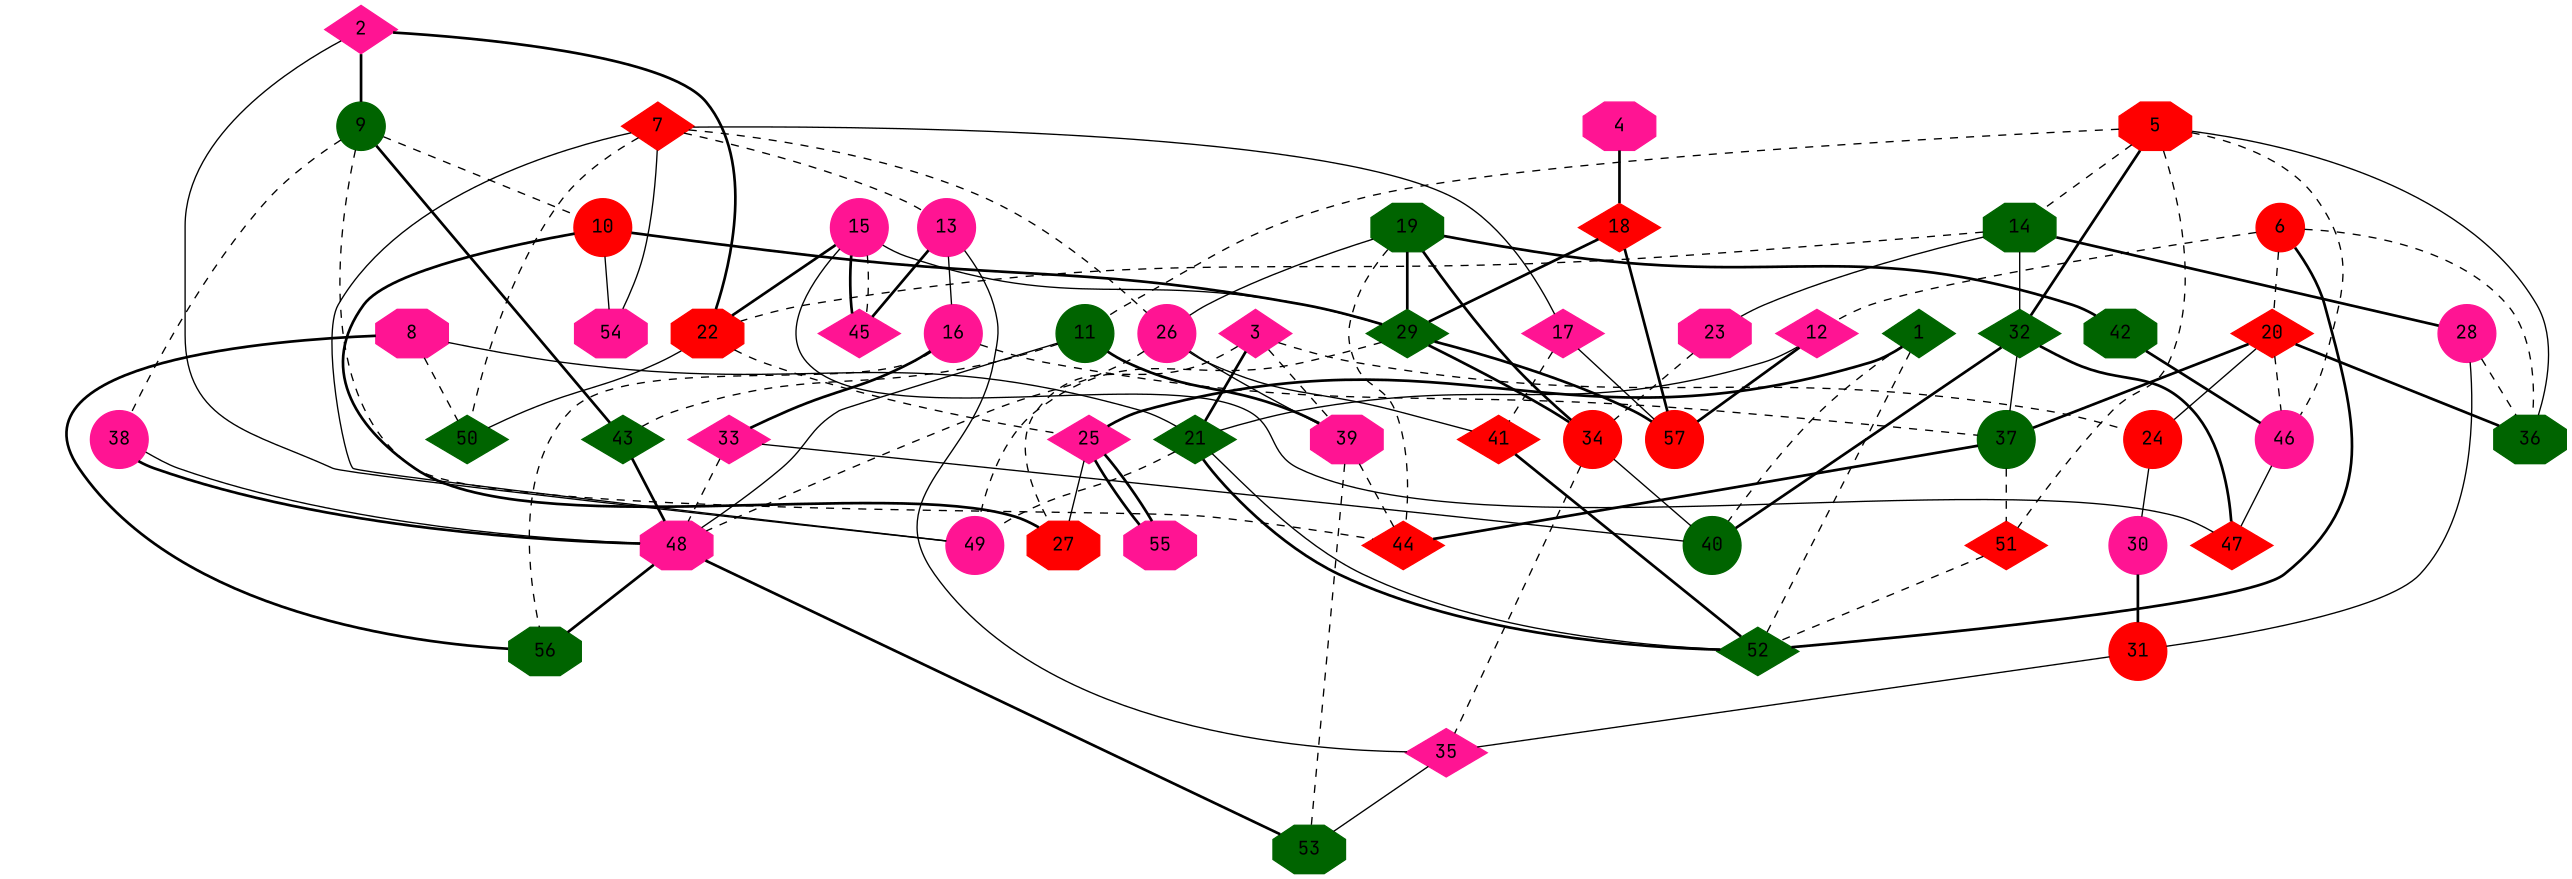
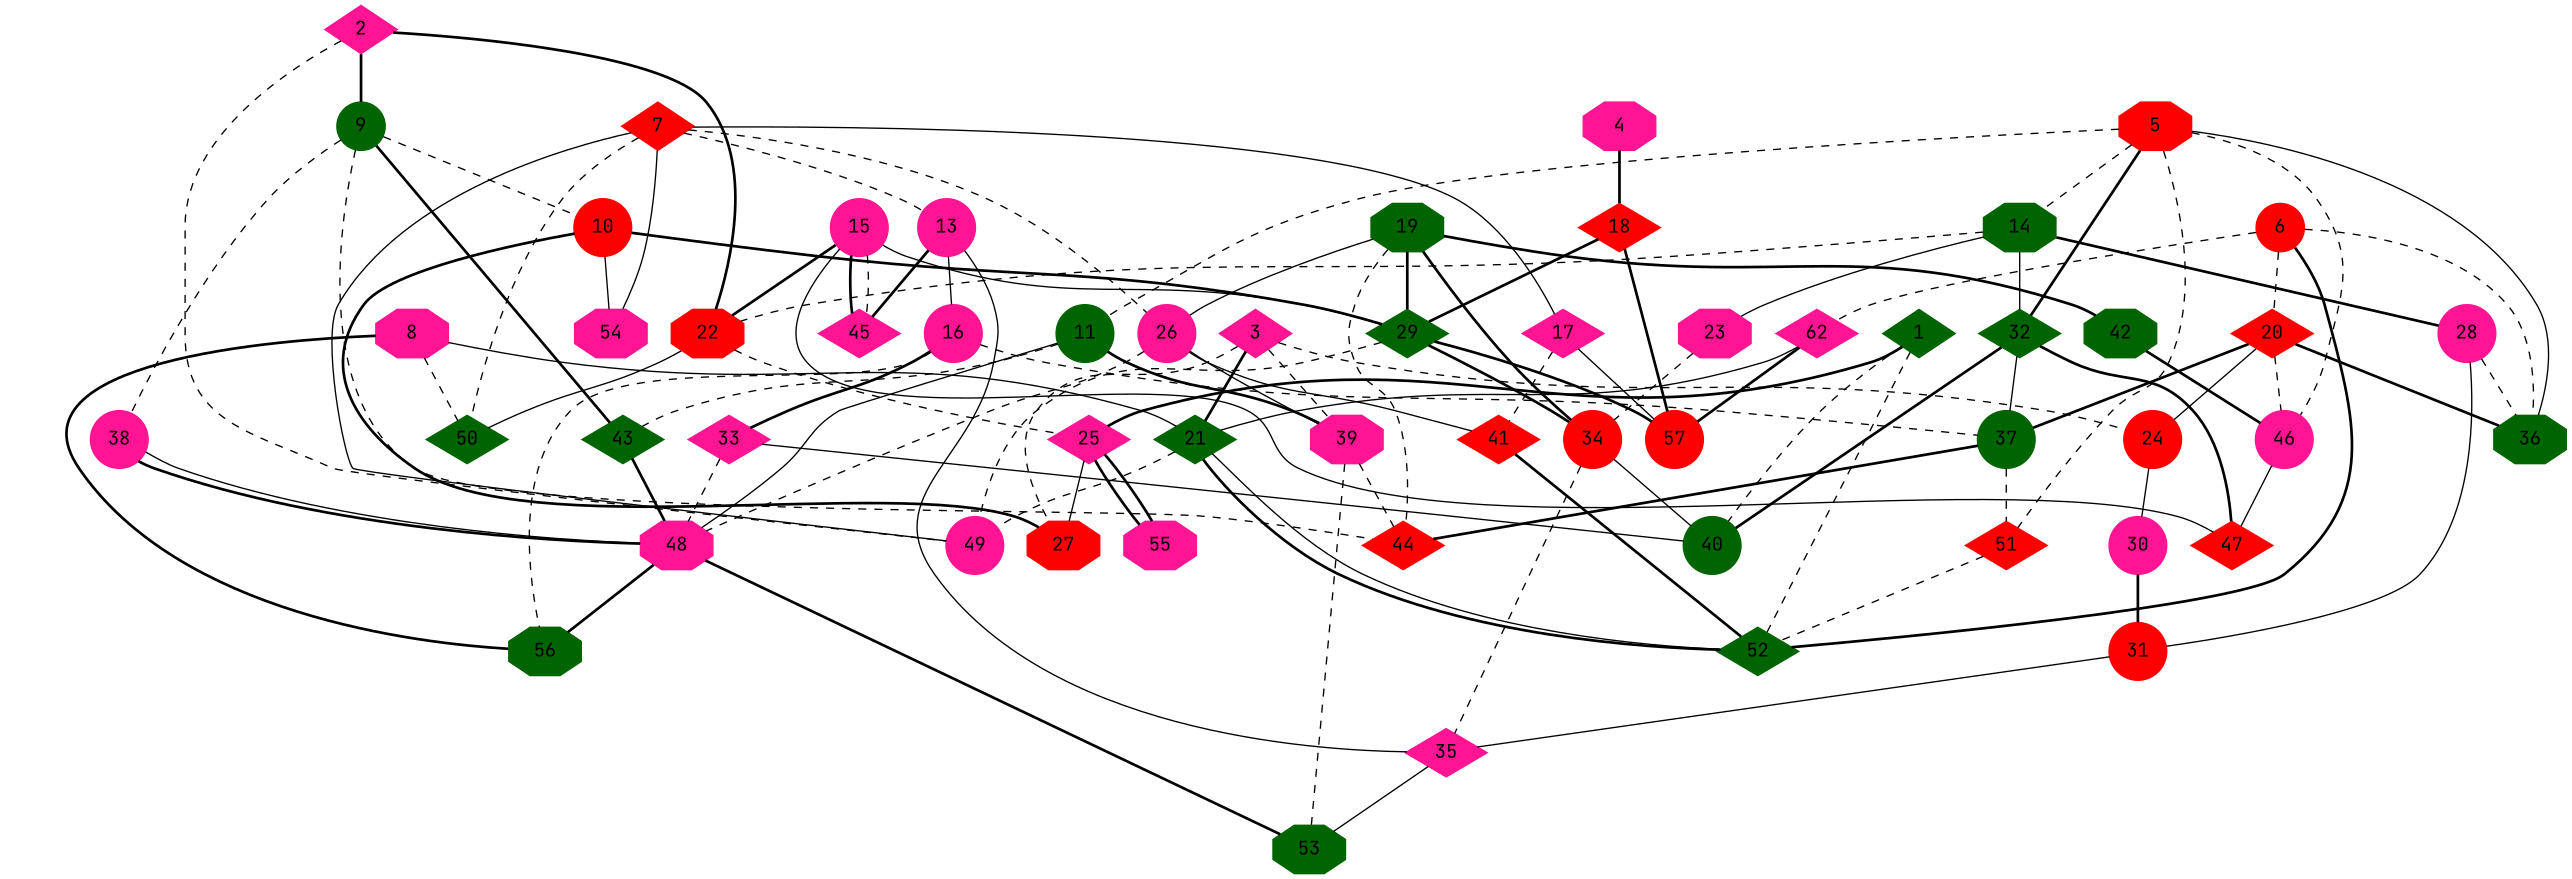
(1817, 334) -> (1817, 334)
(324, 464) -> (324, 464)
